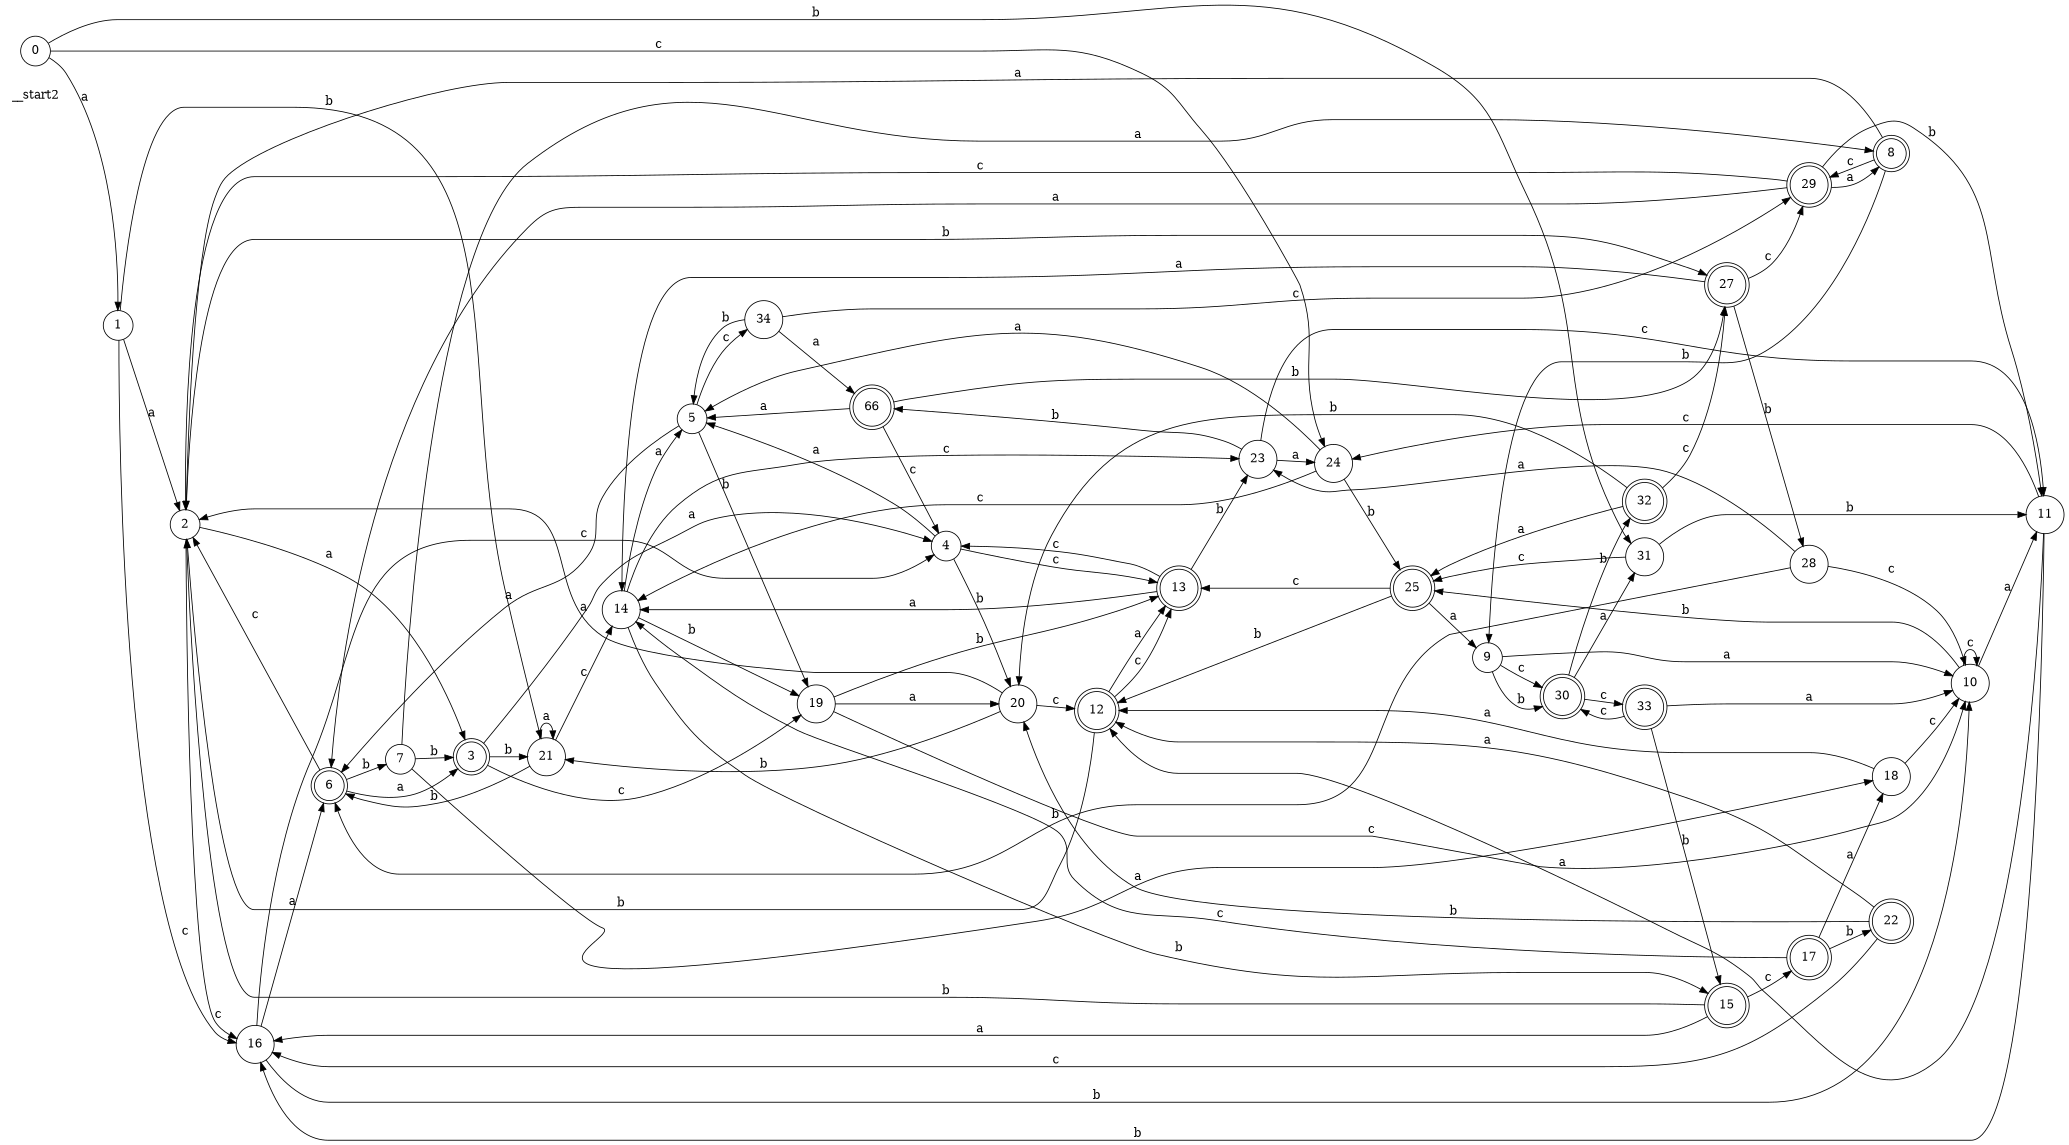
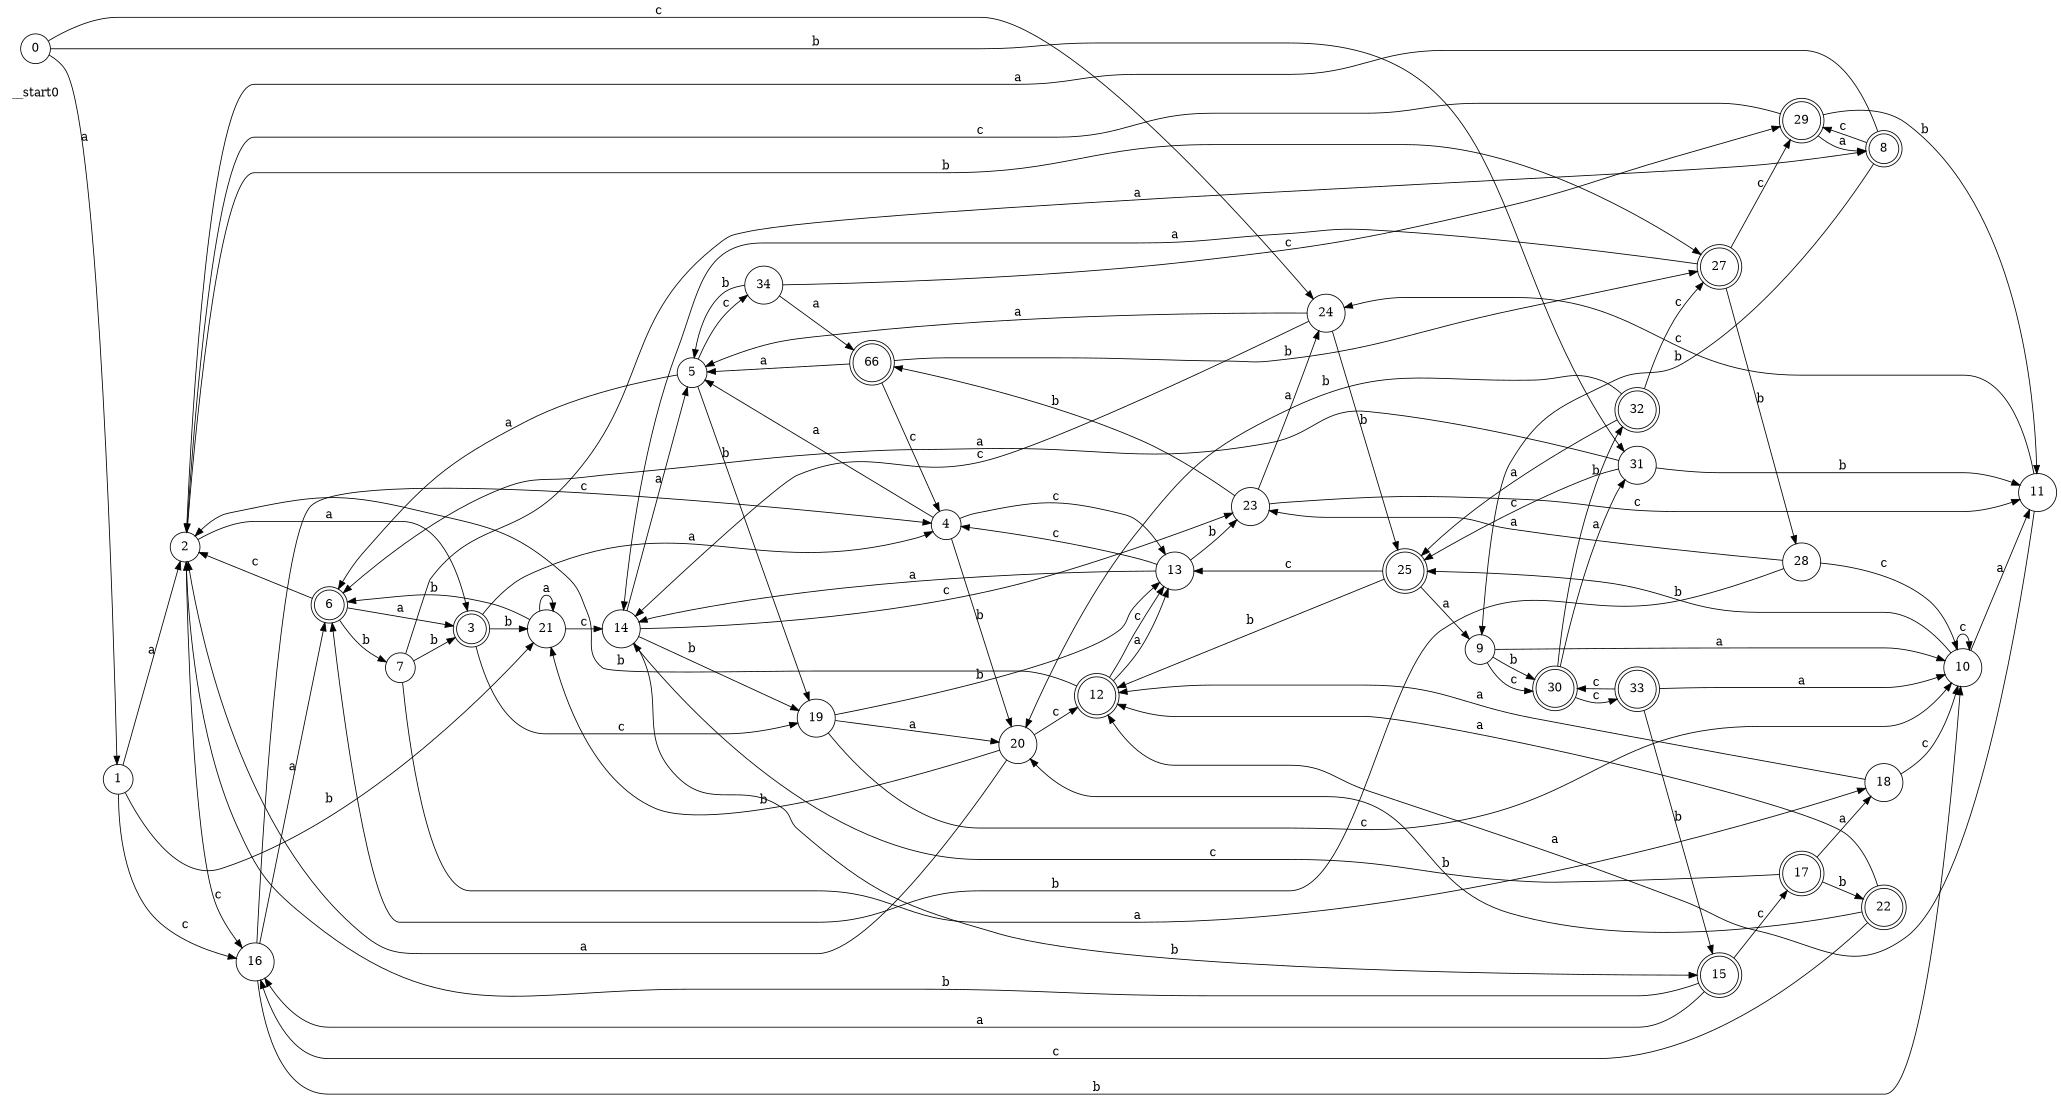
(36, 96) -> (36, 93)
(867, 205) -> (974, 449)
(1179, 588) -> (1175, 571)
(1409, 1140) -> none
